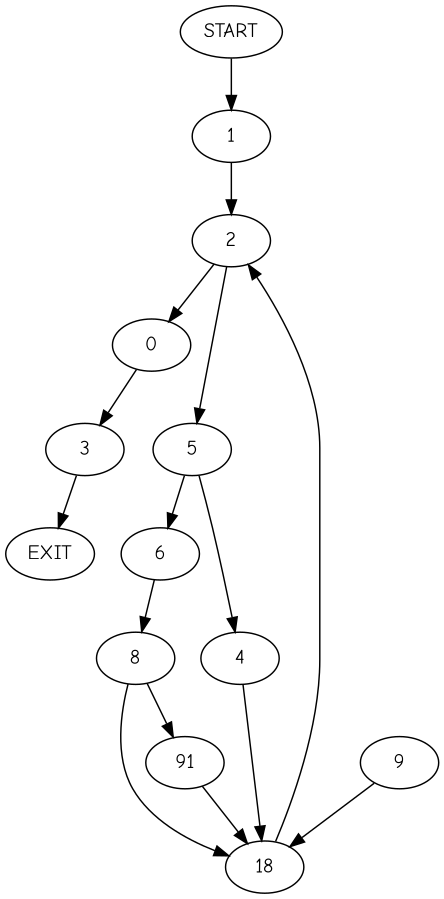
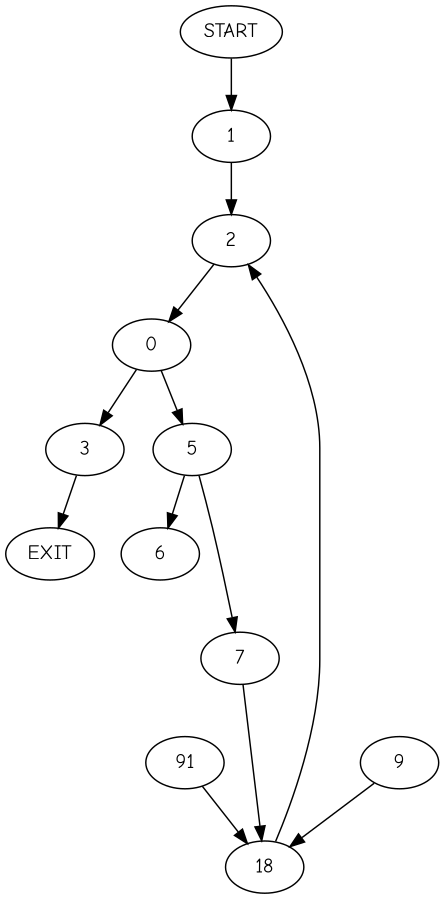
(213, 338) -> (169, 391)
(136, 658) -> none
(240, 658) -> (240, 658)
